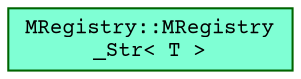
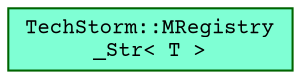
(150, 39) -> (150, 39)
